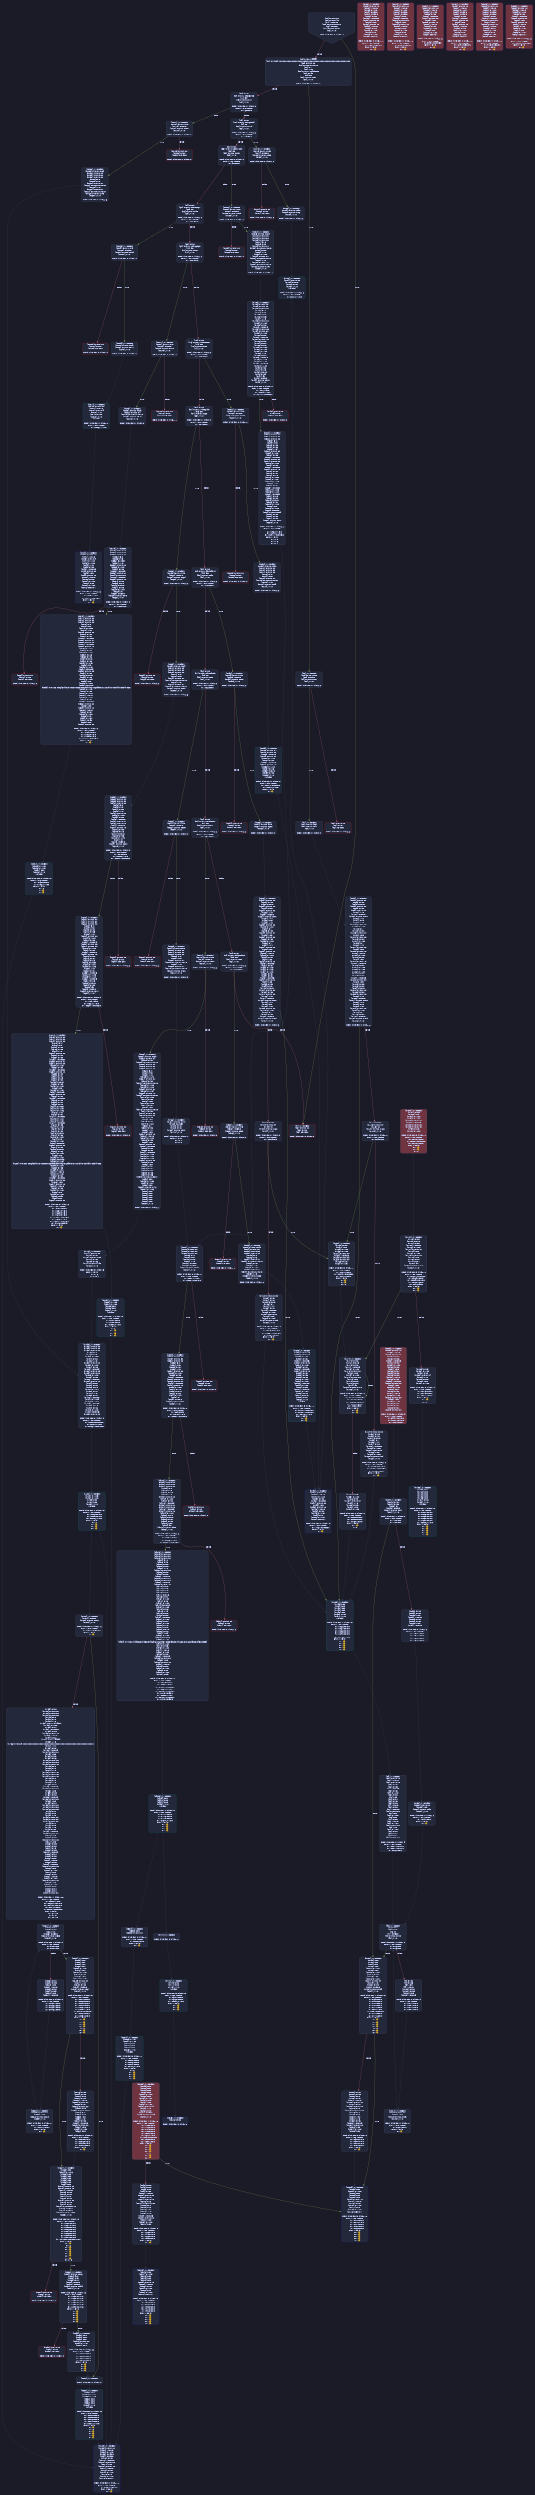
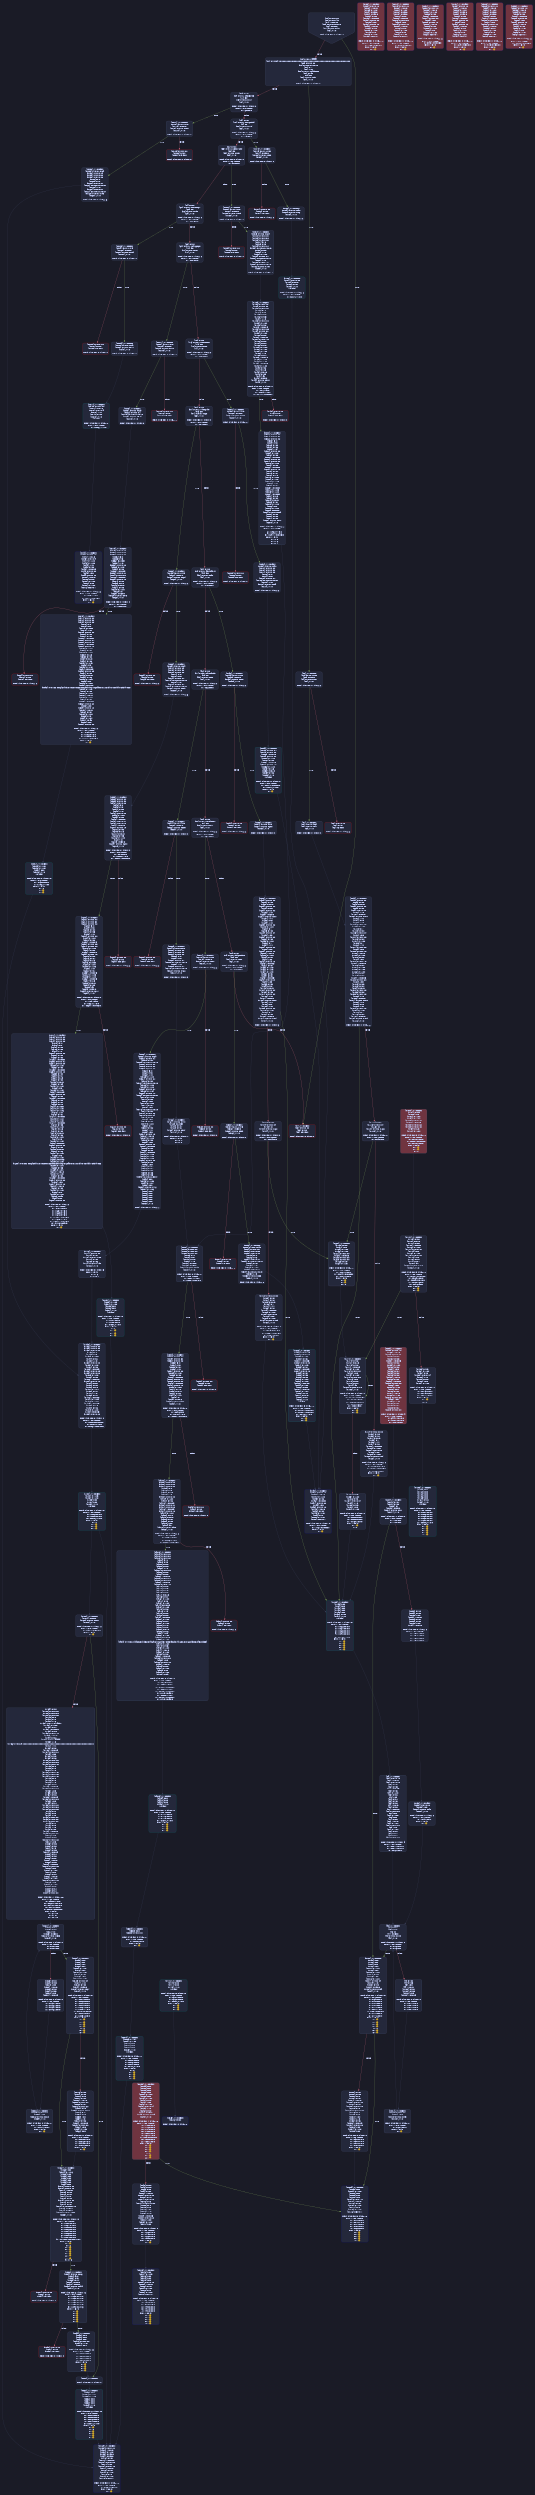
(166, 1937) -> none
